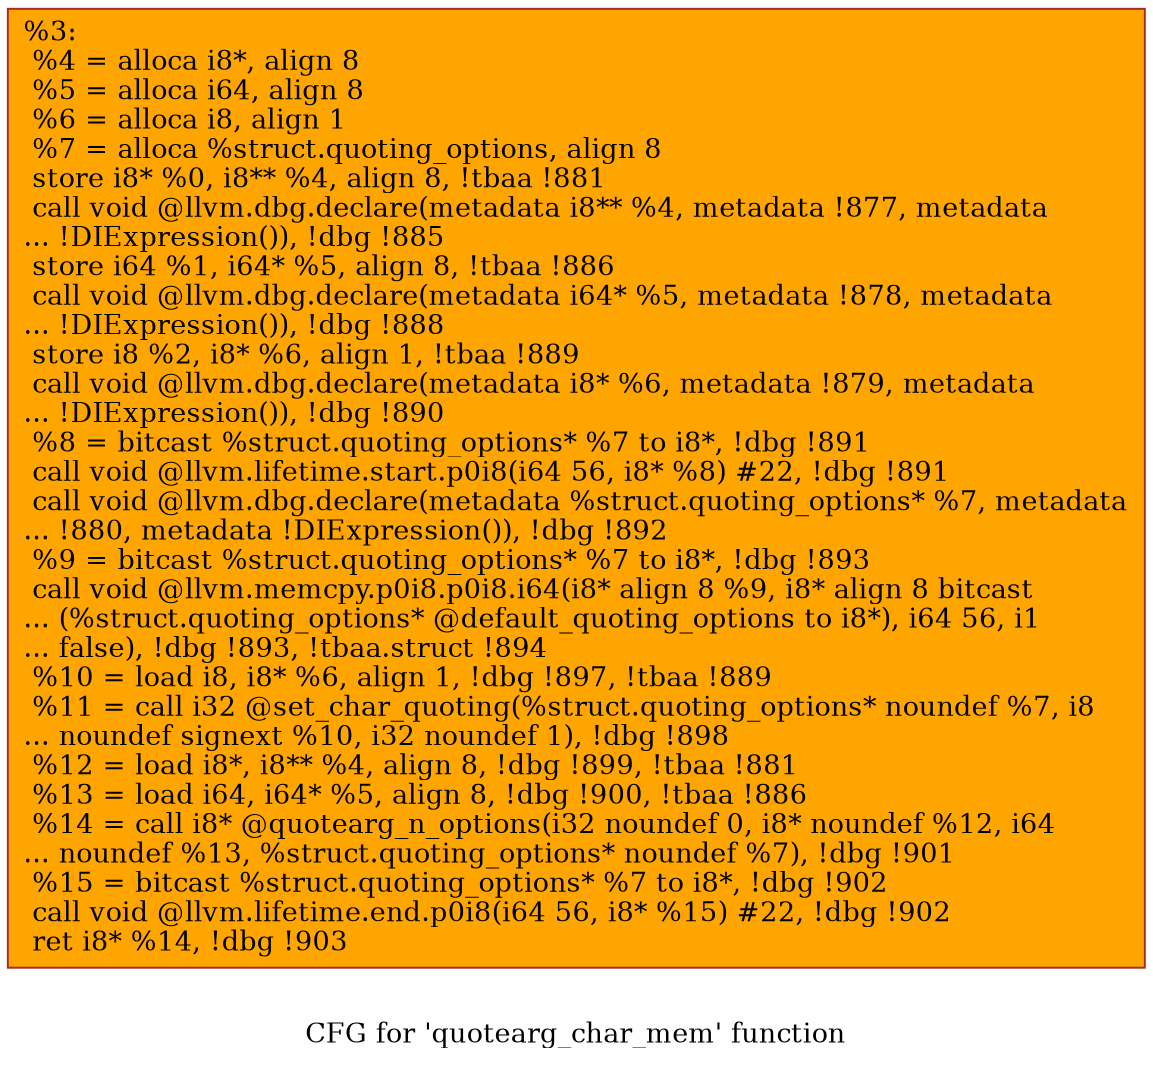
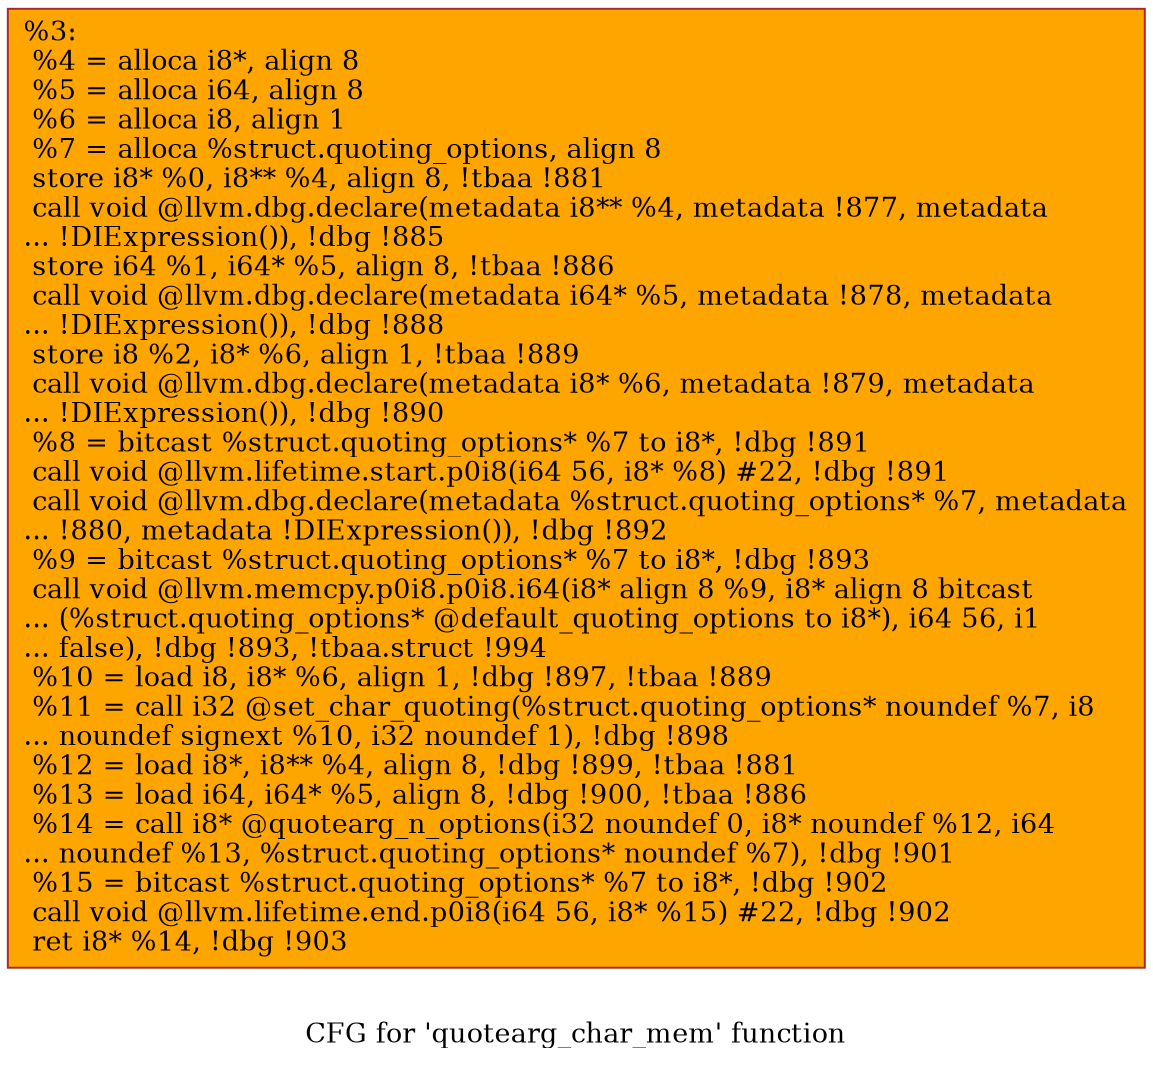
(286, 649) -> (286, 649)
